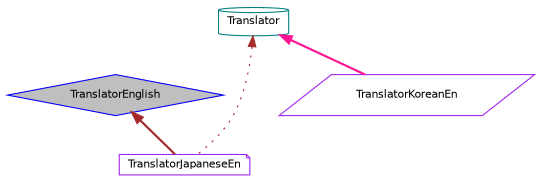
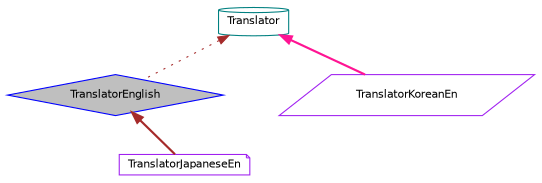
(237, 107) -> (181, 60)
